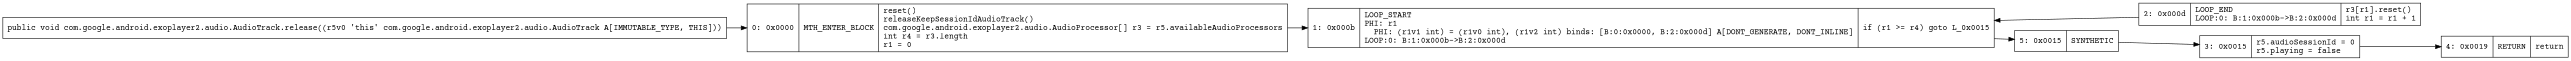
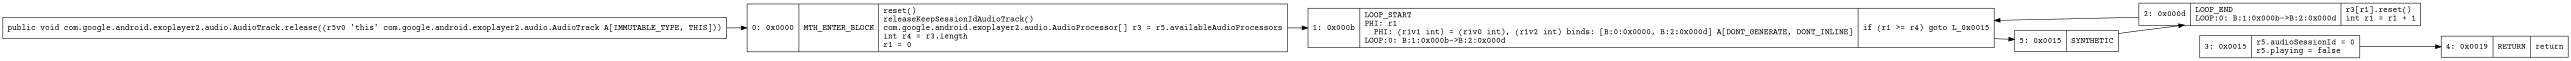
(2156, 43) -> (2149, 30)
